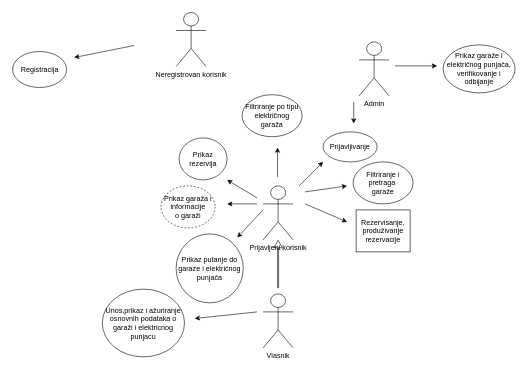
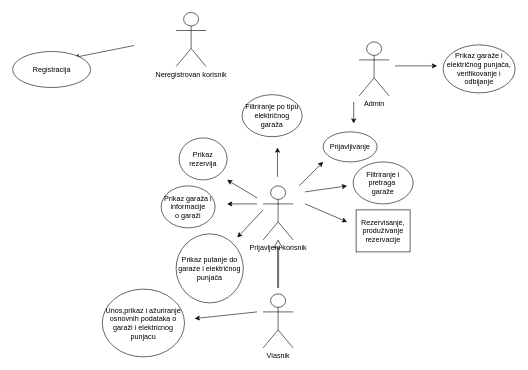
(40, 69) -> (52, 69)
(188, 207) -> (188, 207)
